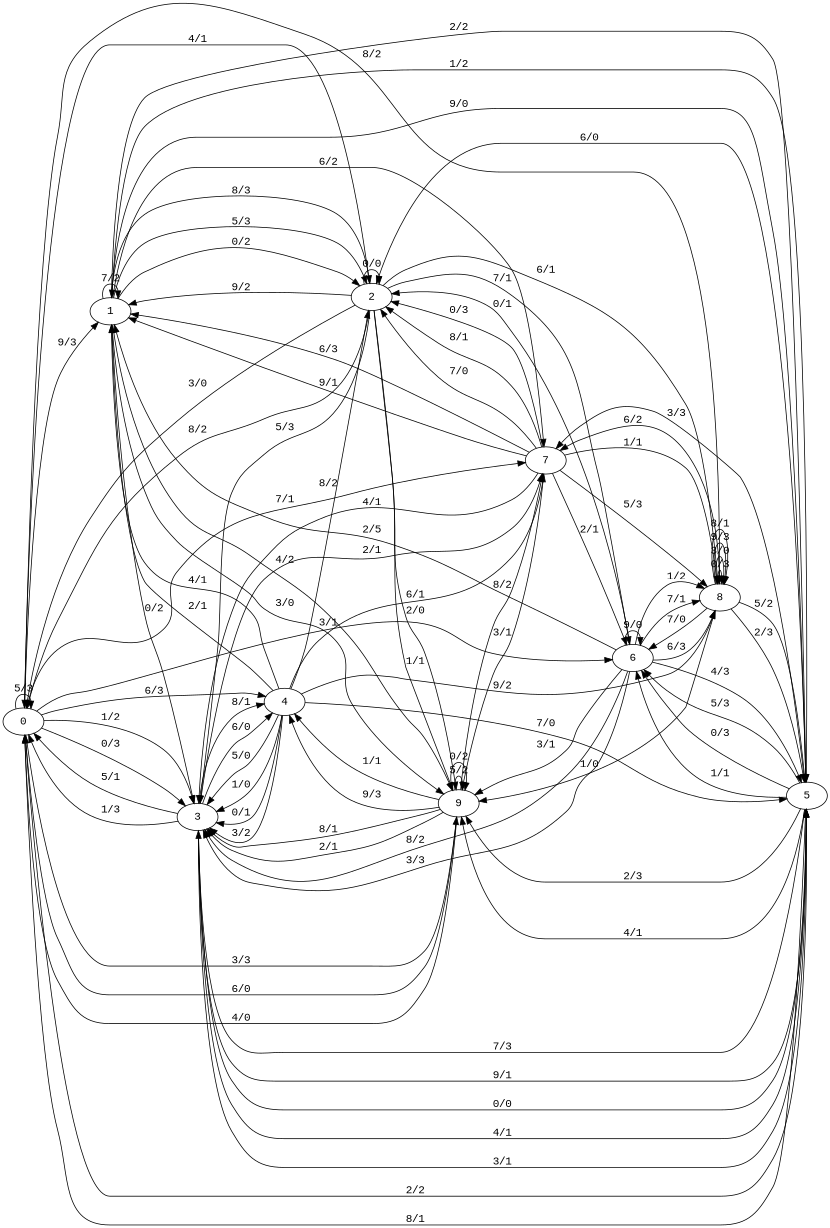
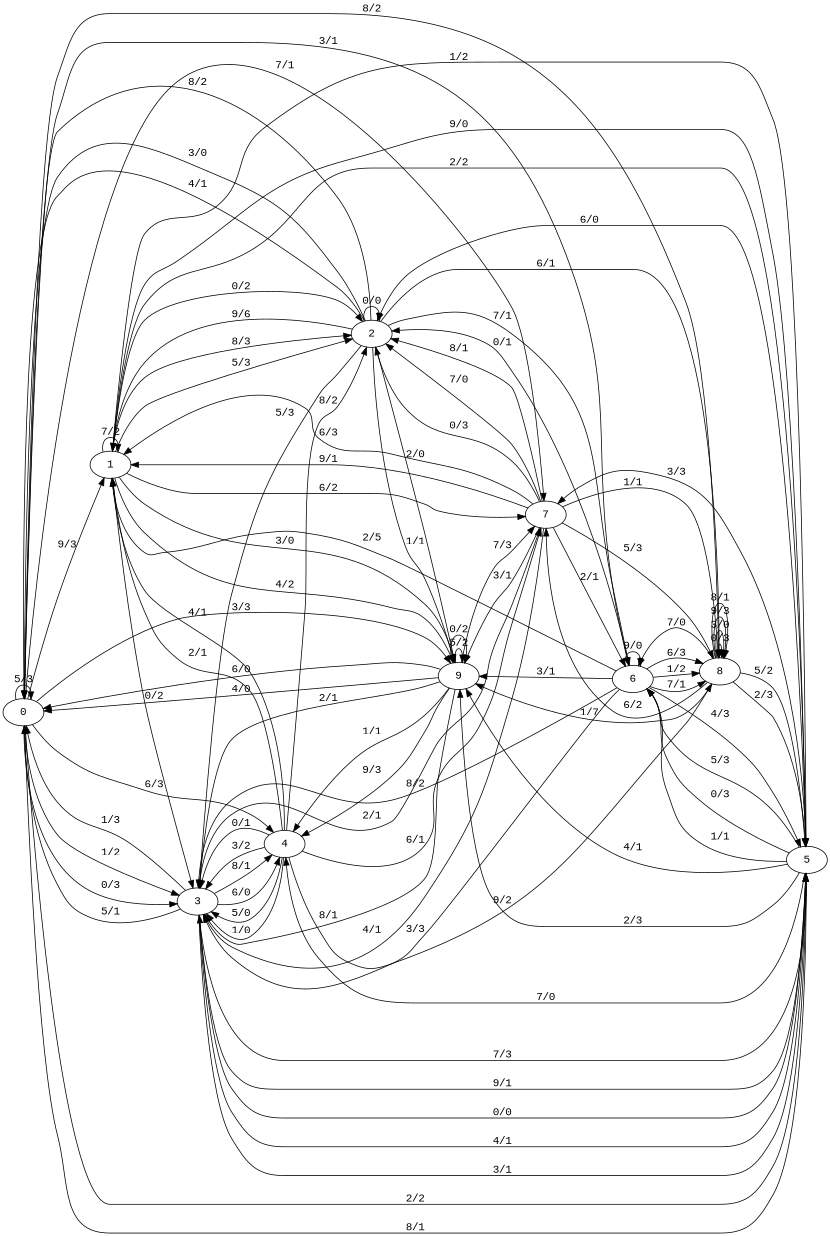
(241, 287) -> (241, 315)
(502, 585) -> (502, 545)
(548, 734) -> (546, 1003)
(589, 764) -> (589, 713)
